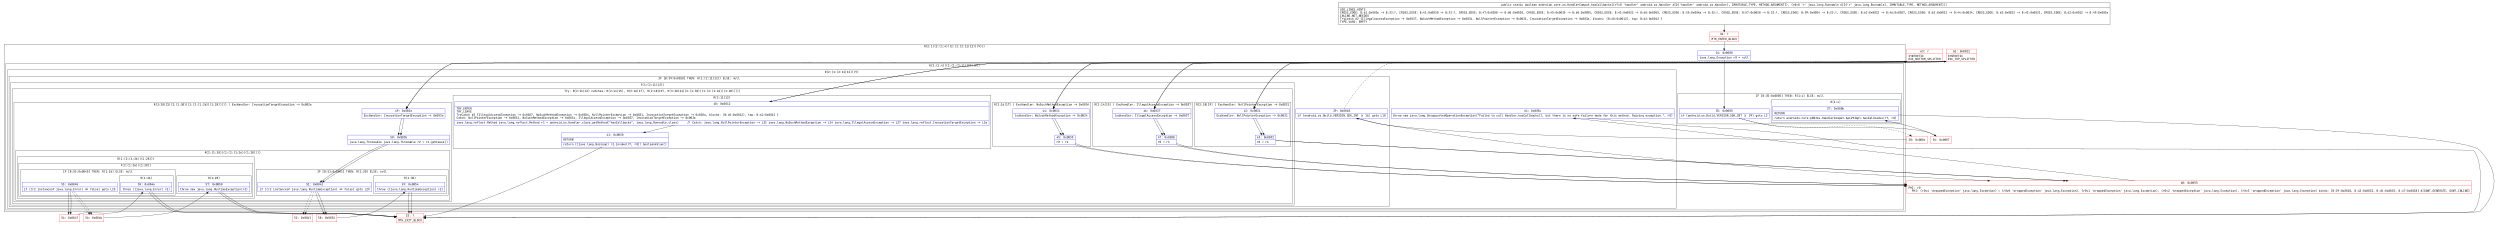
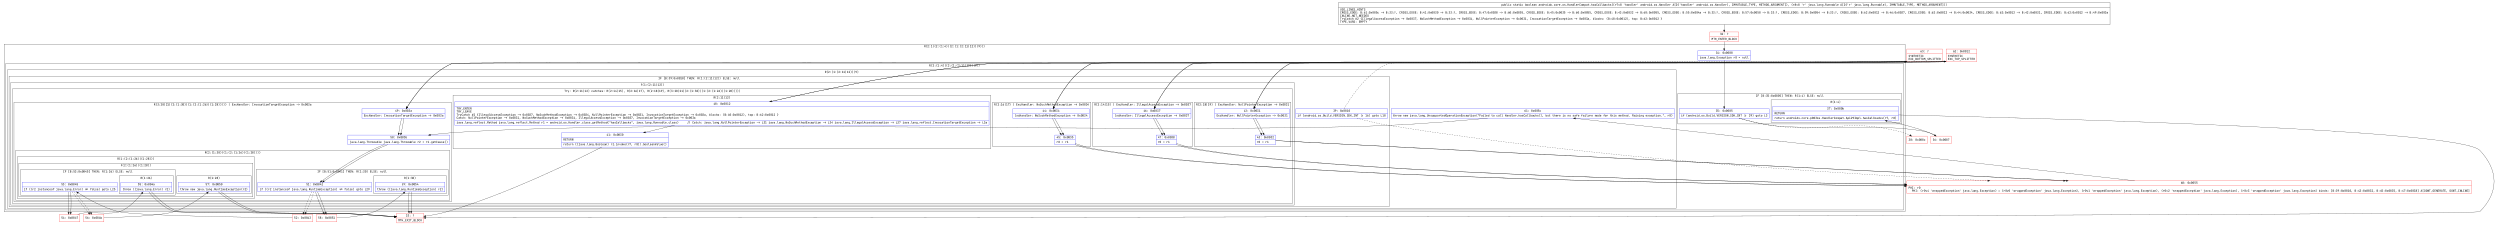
(1632, 137) -> none
(1656, 158) -> (1656, 158)
(2479, 162) -> (959, 127)
none -> (183, 216)
